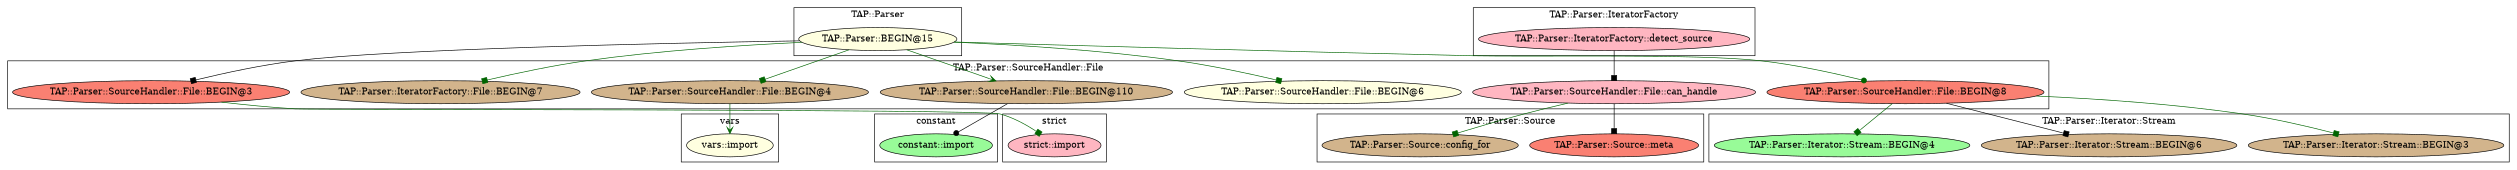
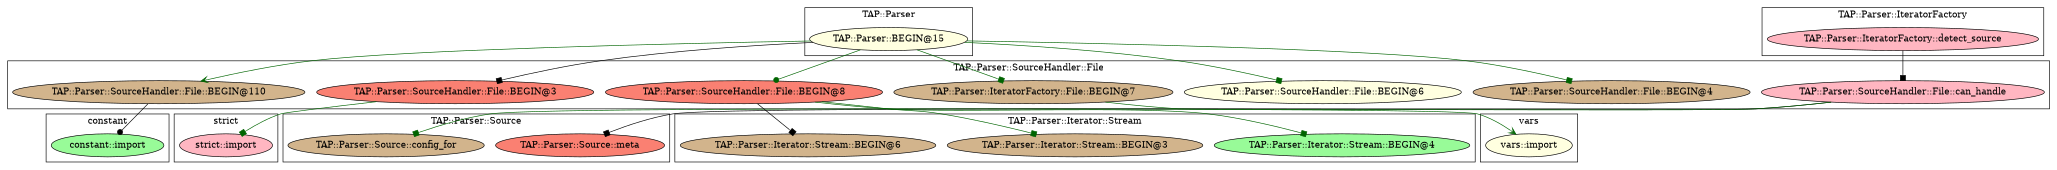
(730, 118) -> (1310, 110)
